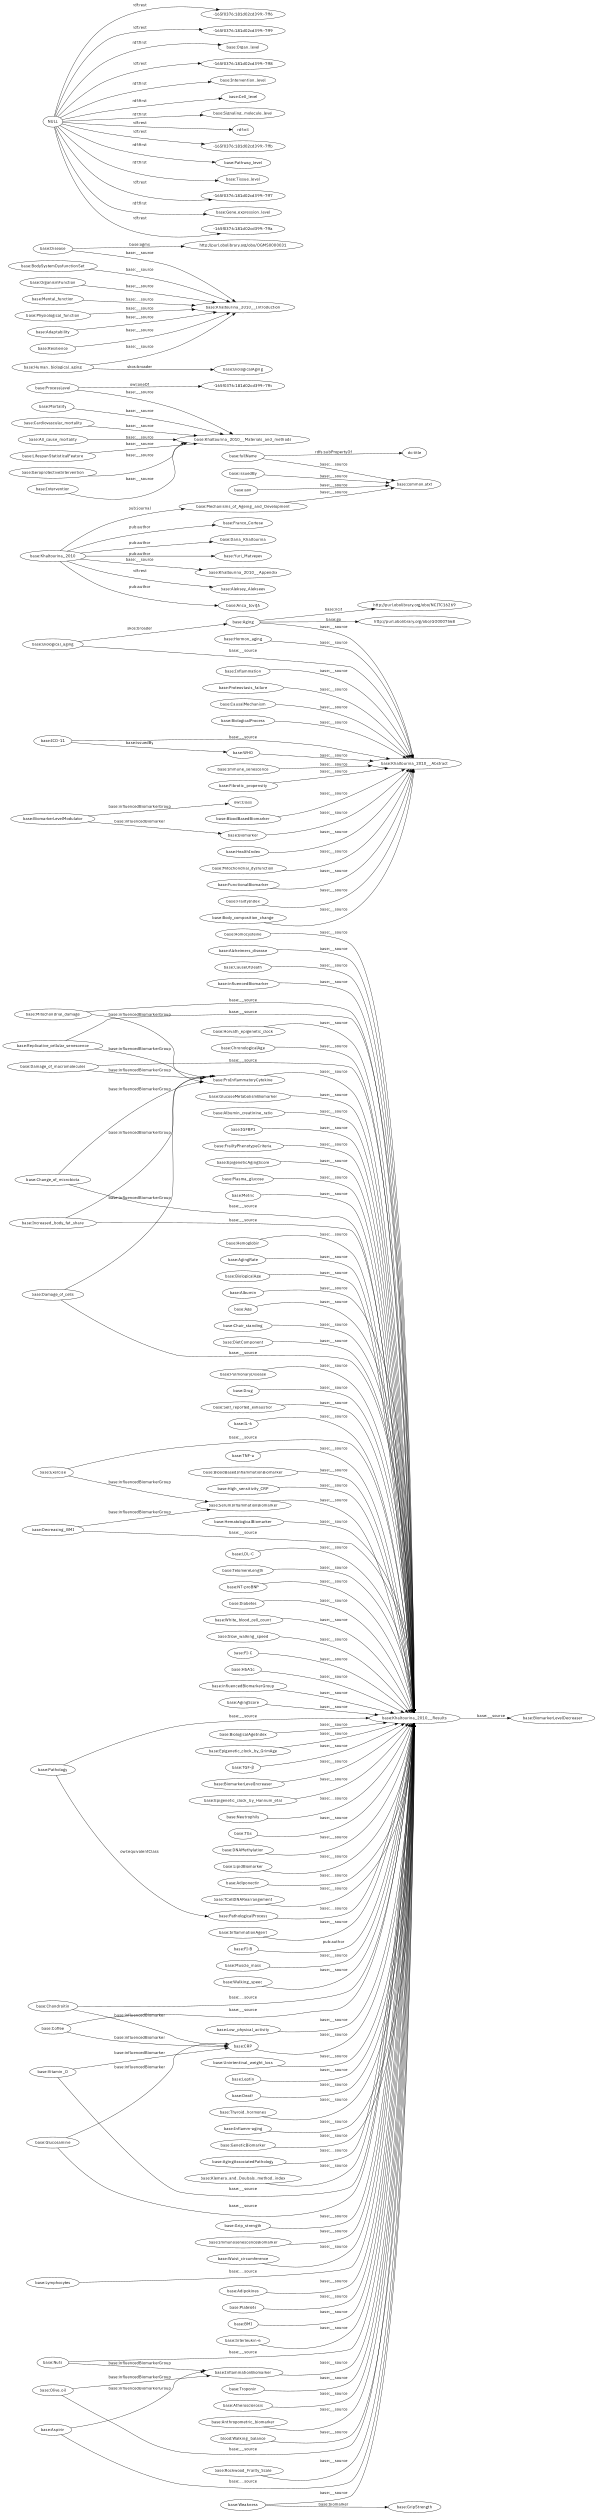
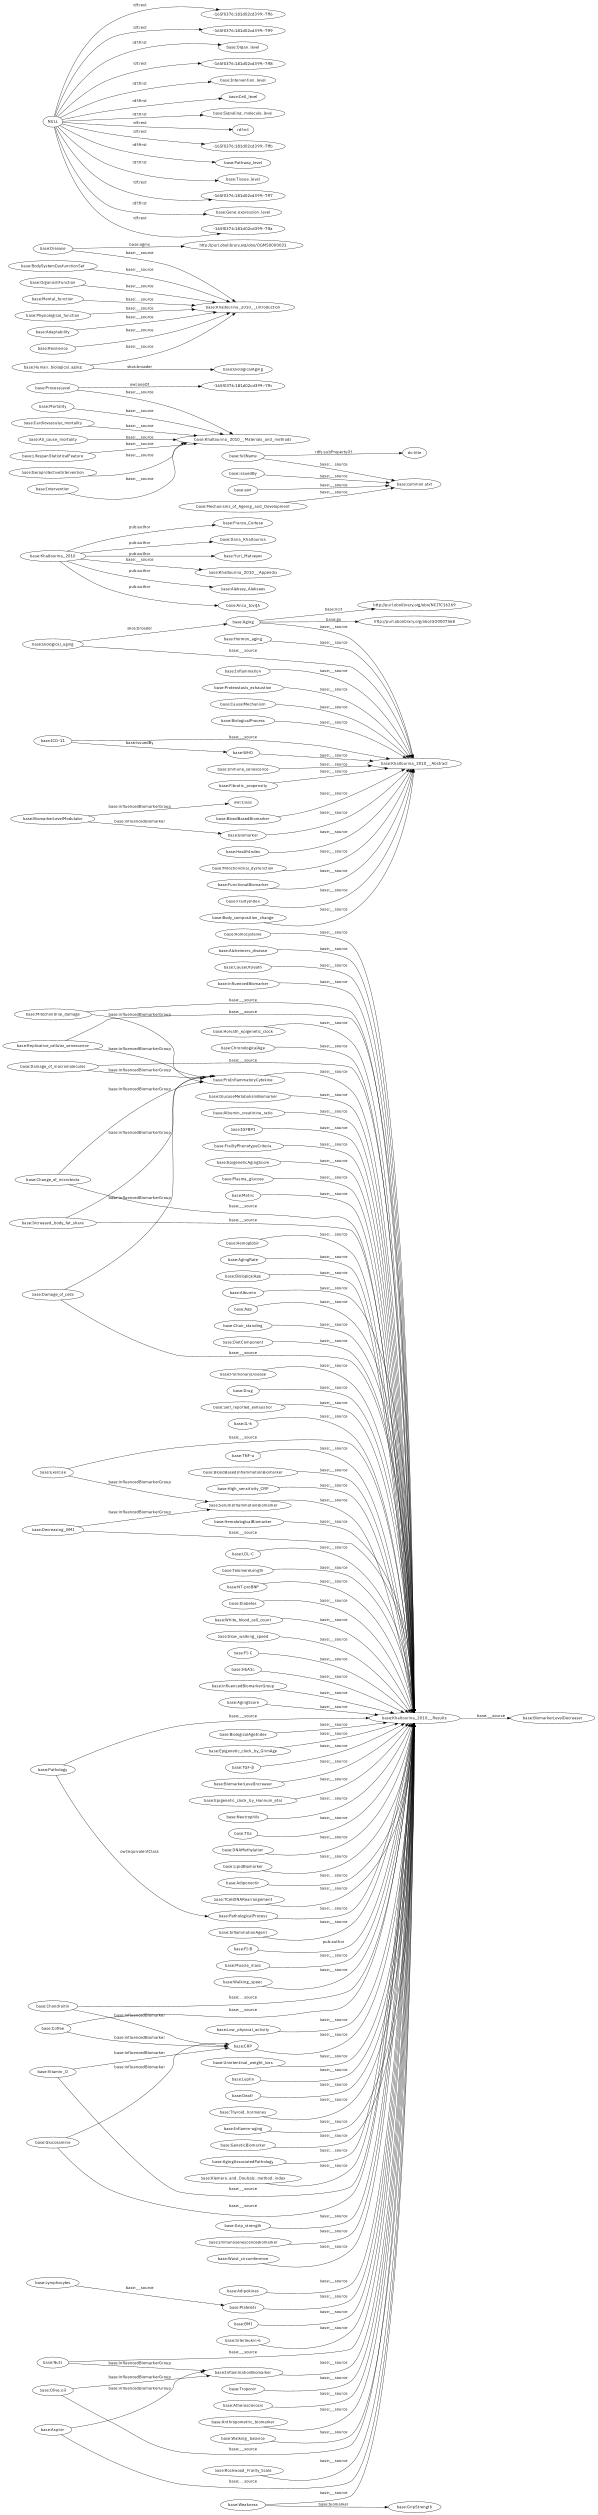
(118, 521) -> none
(140, 571) -> (140, 571)
(243, 688) -> (243, 688)
(383, 2135) -> (148, 2296)
(243, 2439) -> (243, 2439)
